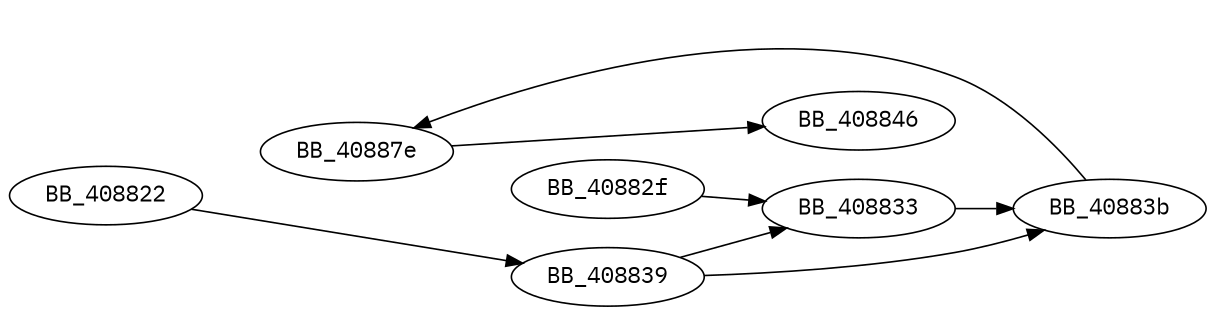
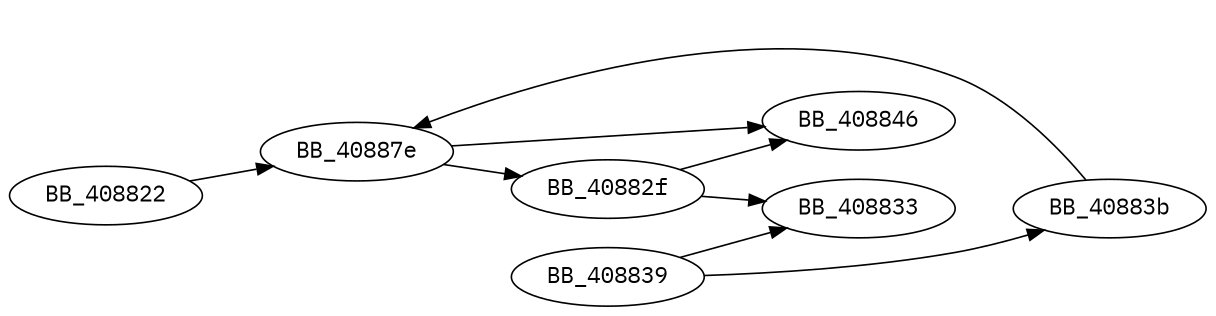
none -> (725, 157)
none -> (474, 169)
(976, 209) -> none
(349, 235) -> (223, 175)
